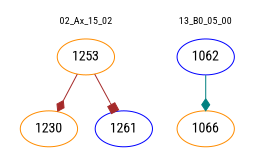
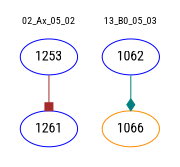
(86, 21) -> (49, 21)
(206, 21) -> (131, 21)
(86, 57) -> (49, 57)
(49, 129) -> none
